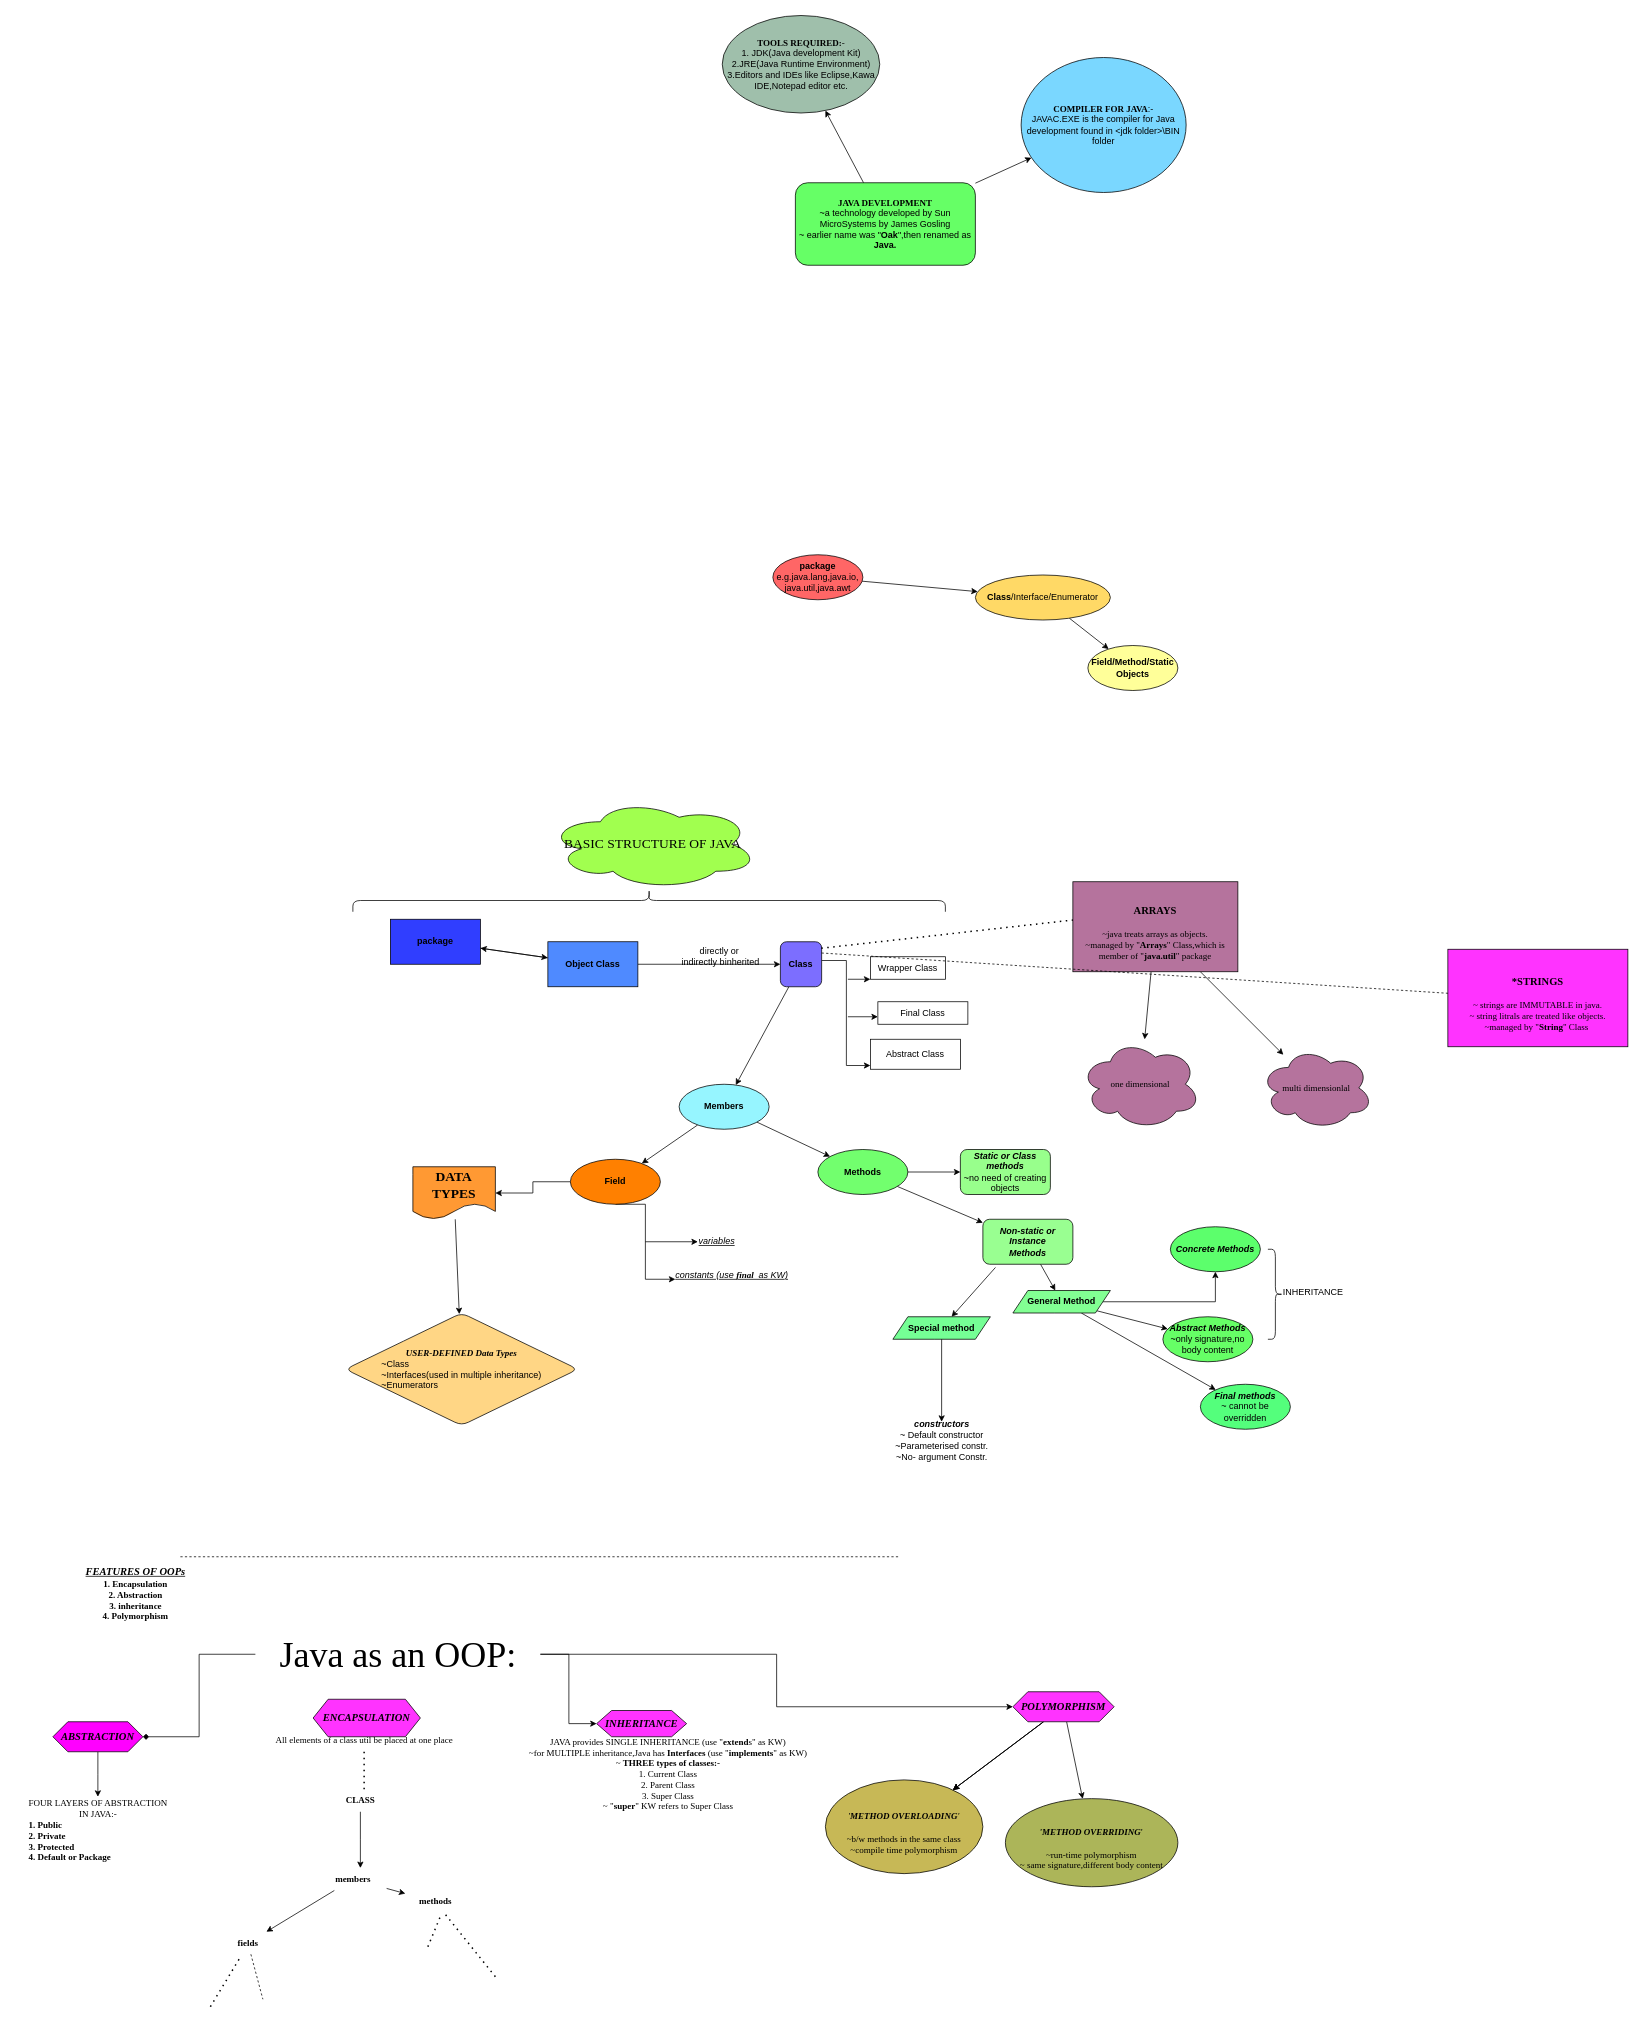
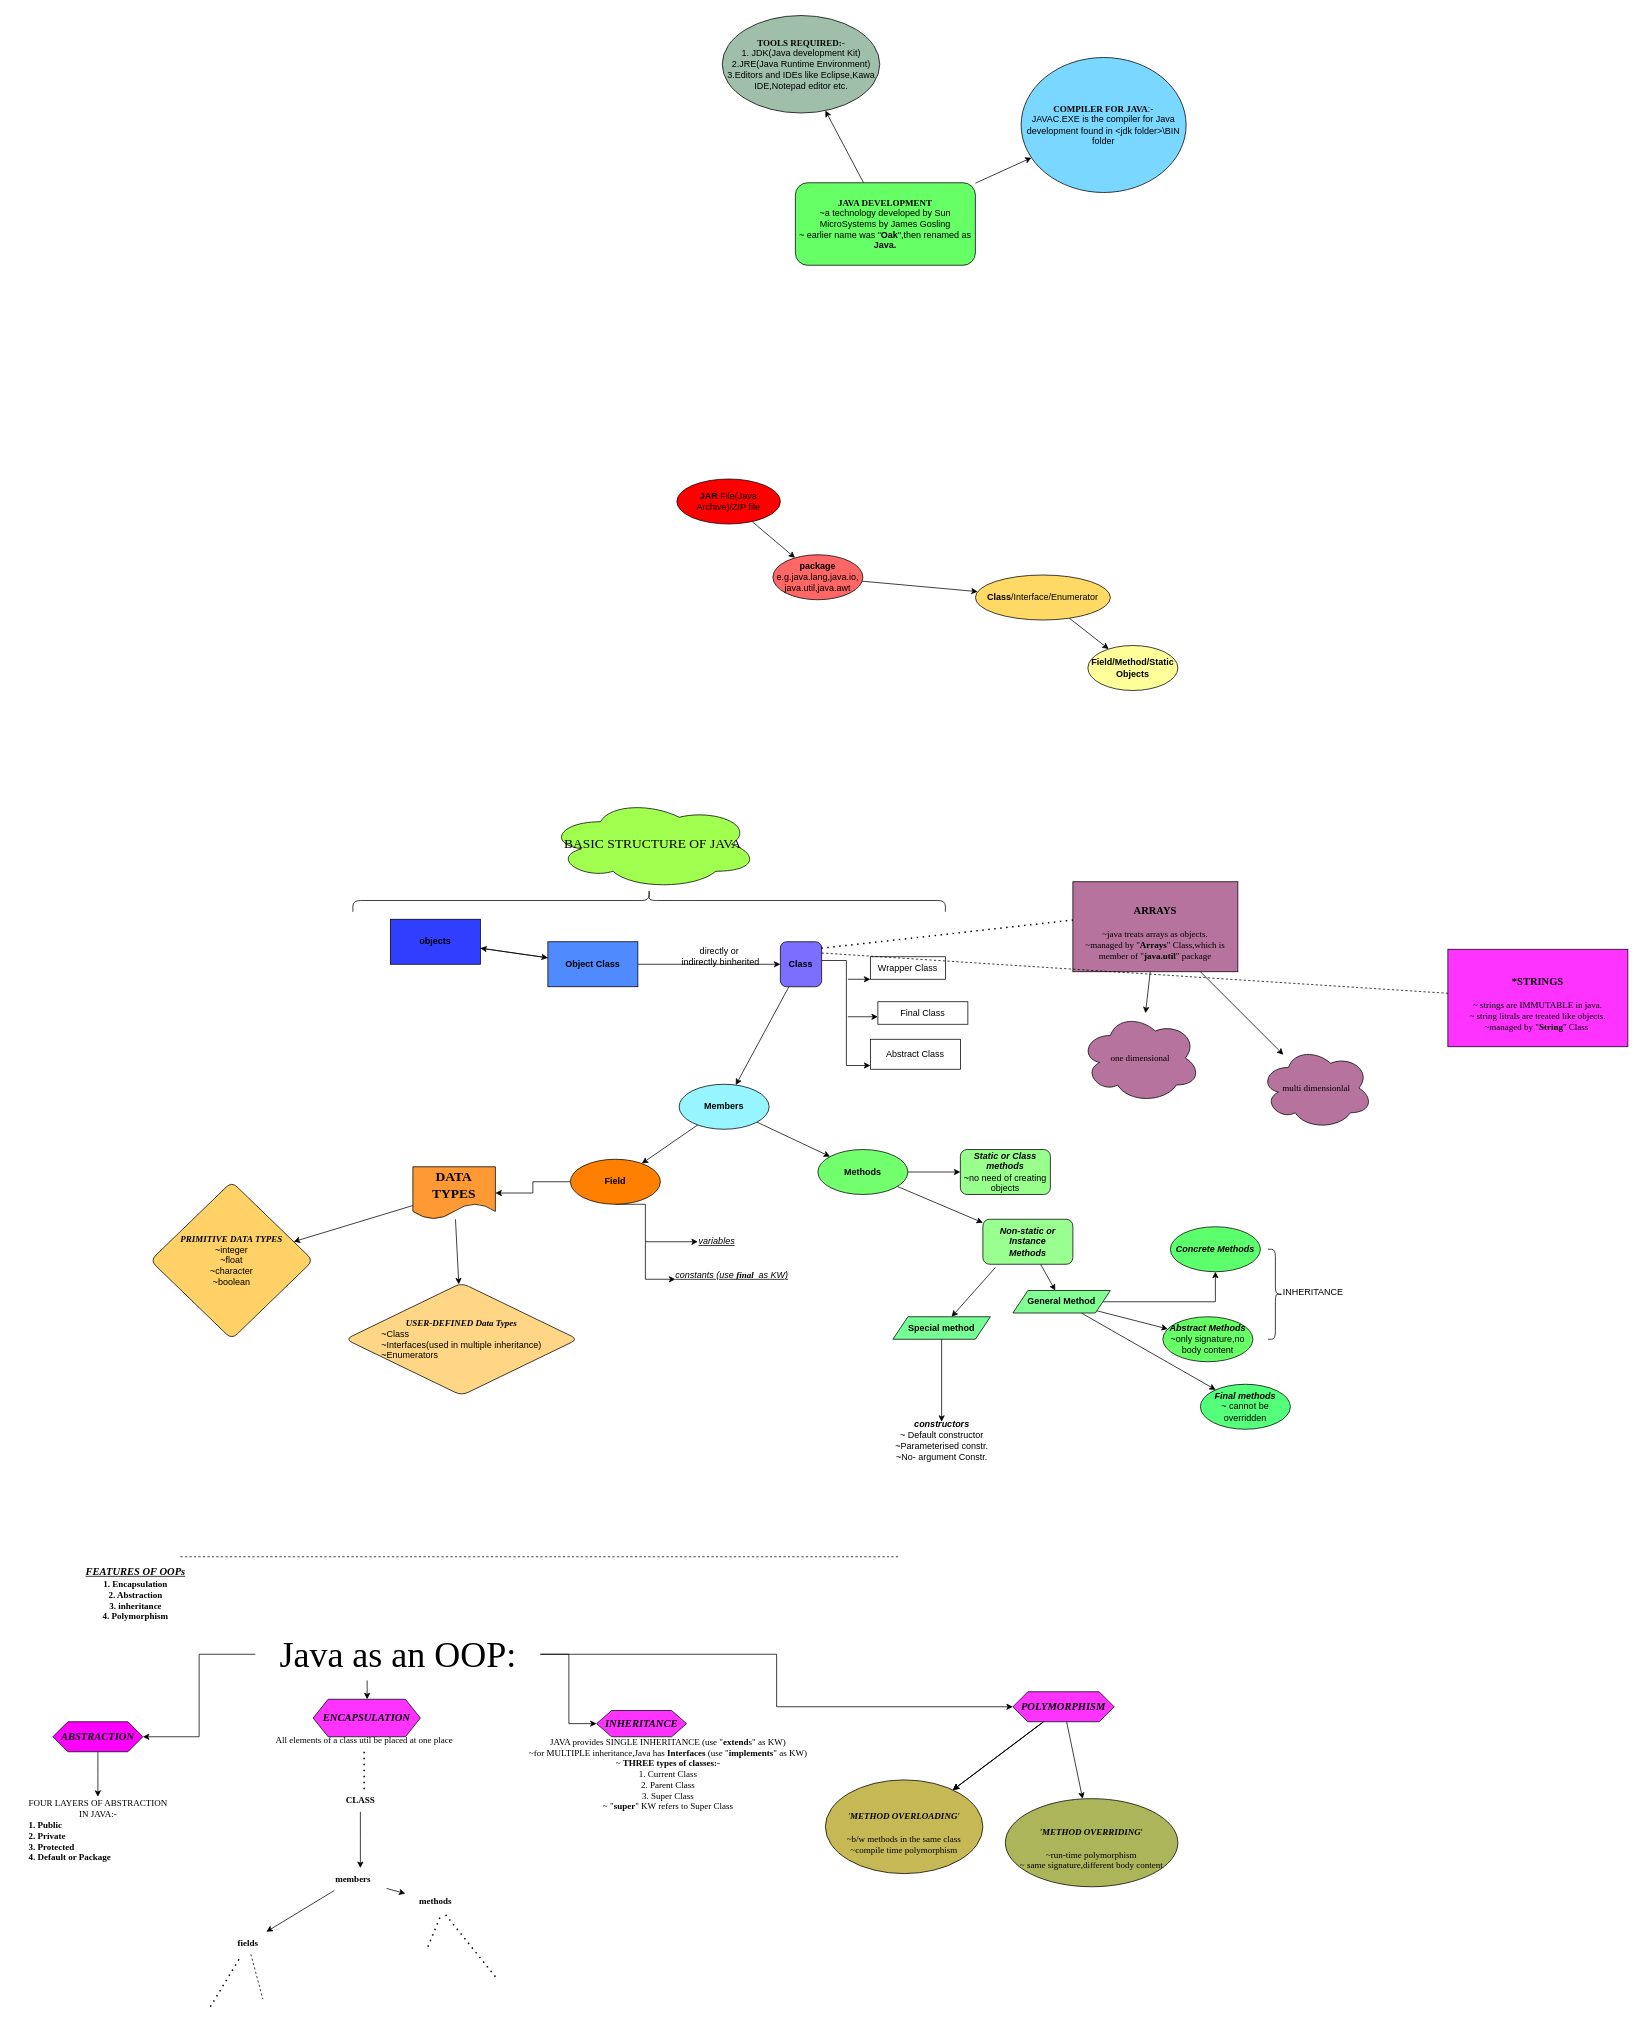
none -> (729, 501)
none -> (771, 538)
(435, 942) -> (435, 942)
(1140, 1084) -> (1140, 1058)
none -> (355, 1223)
none -> (232, 1260)
(462, 1369) -> (462, 1339)
none -> (367, 1692)
(150, 1737) -> (149, 1737)
